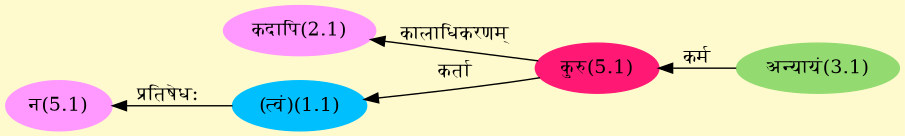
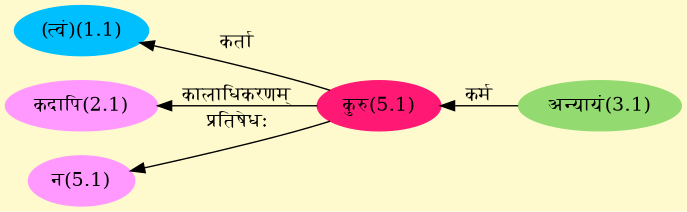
(180, 106) -> (238, 146)
